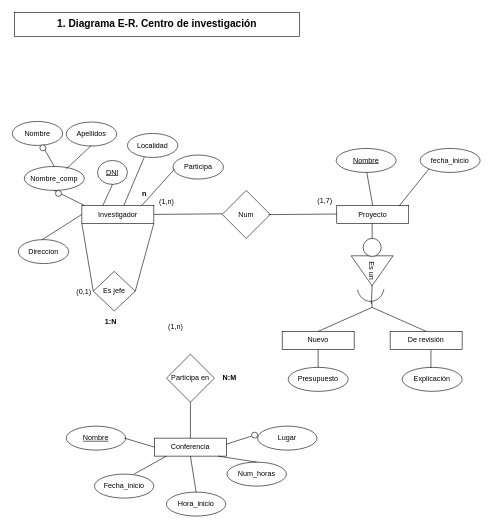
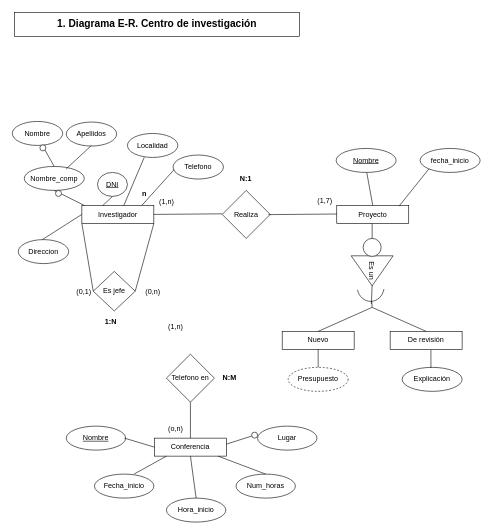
(198, 167) -> (198, 167)
(113, 173) -> (113, 185)
none -> (246, 179)
(246, 215) -> (246, 215)
none -> (153, 293)
(191, 378) -> (191, 378)
(318, 380) -> (318, 380)
none -> (176, 429)
(257, 474) -> (266, 486)
(196, 504) -> (196, 510)
